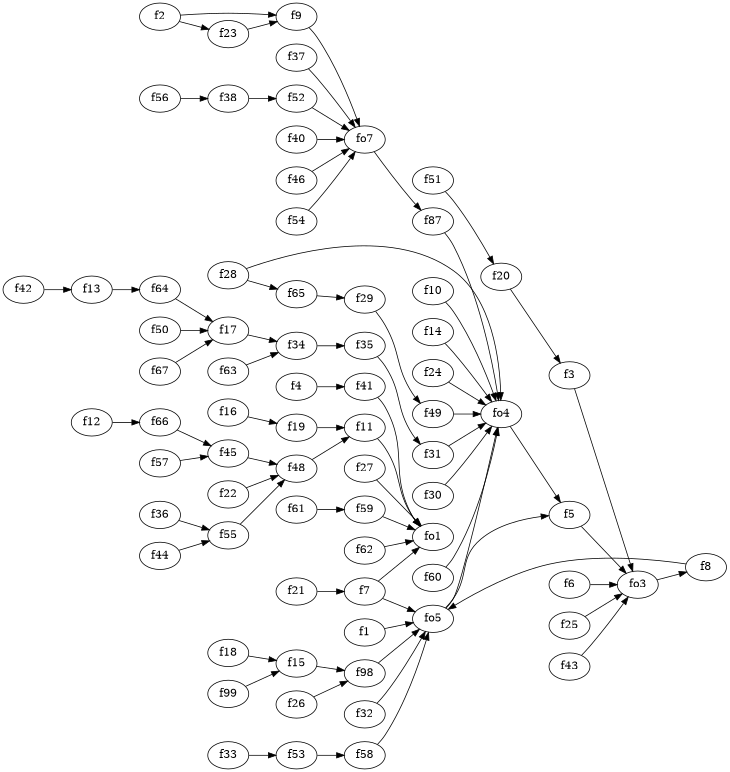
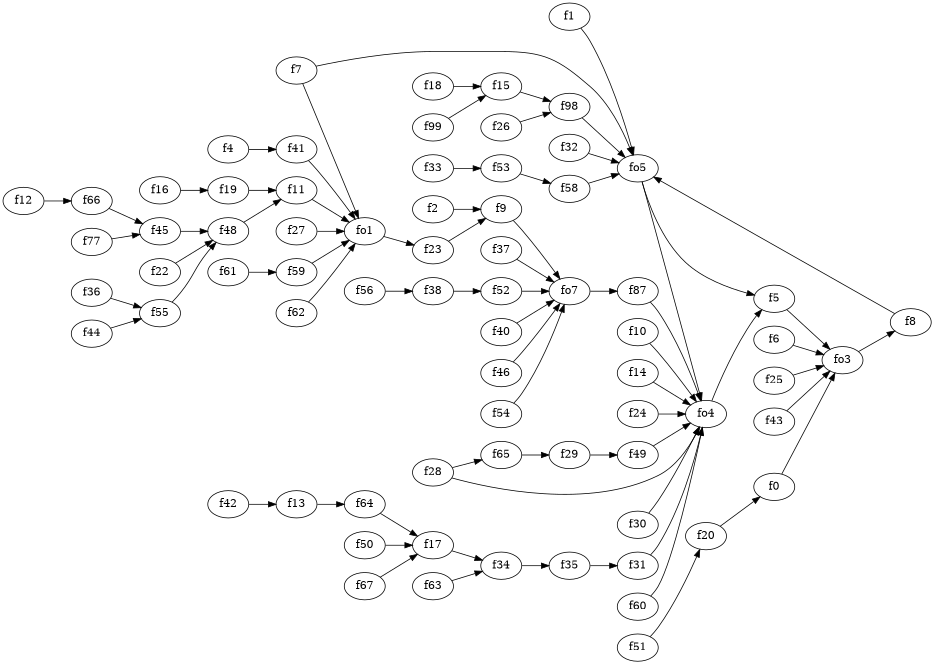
(190, 24) -> (395, 240)
(570, 375) -> (774, 487)
(160, 463) -> (92, 242)
(297, 592) -> none
